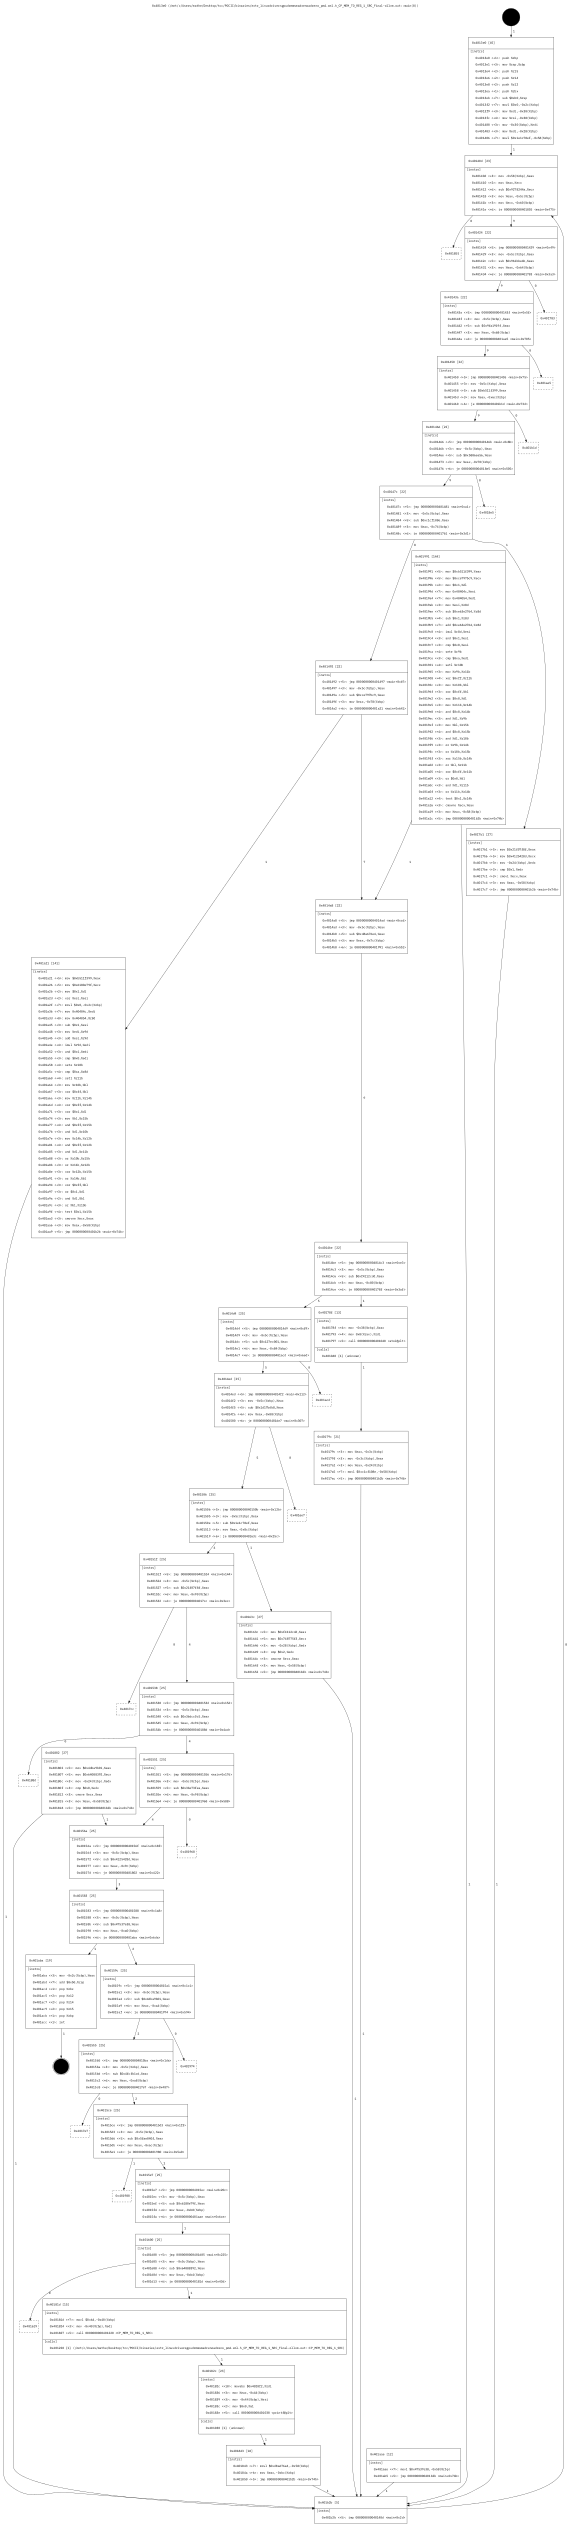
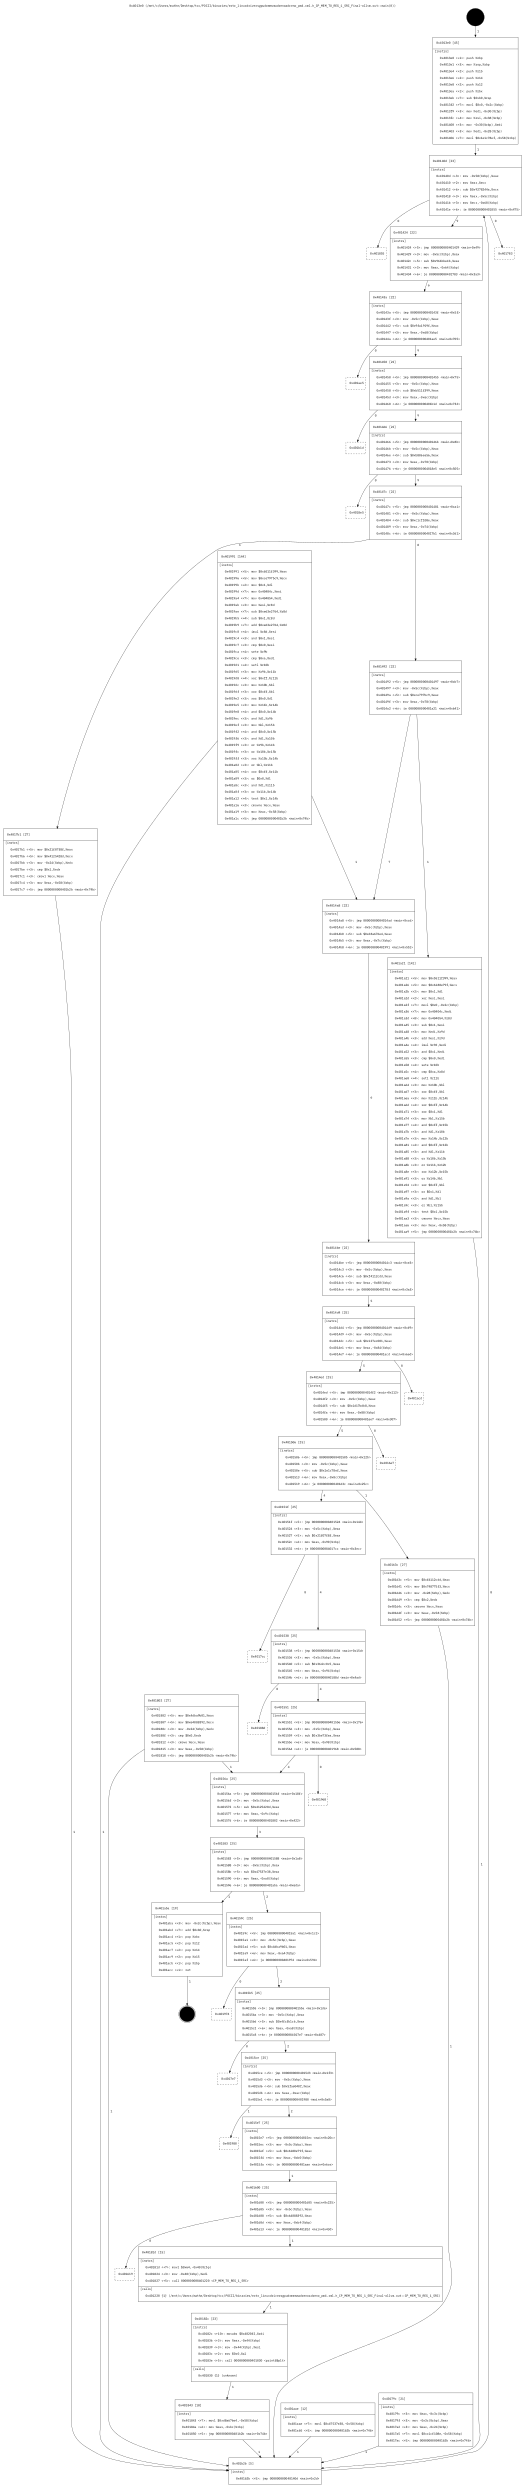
(537, 295) -> (496, 231)
(361, 1335) -> none
